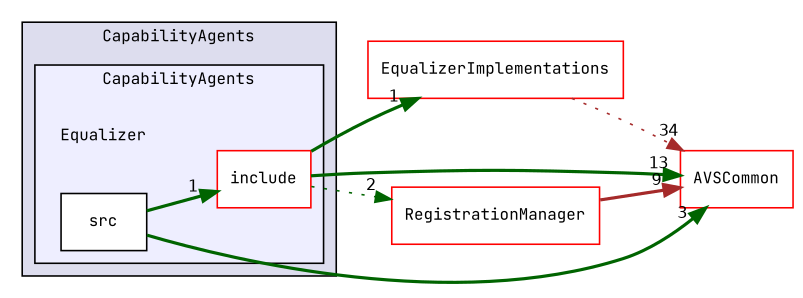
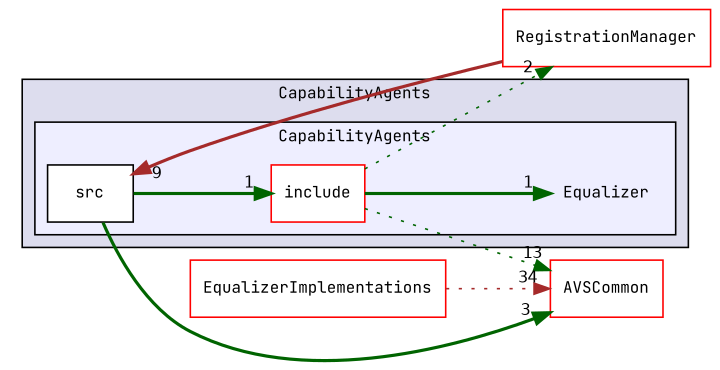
(356, 126) -> (449, 194)
(487, 170) -> (412, 224)
(632, 195) -> (324, 109)
